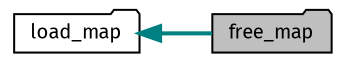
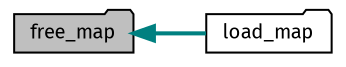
(186, 33) -> (180, 33)
